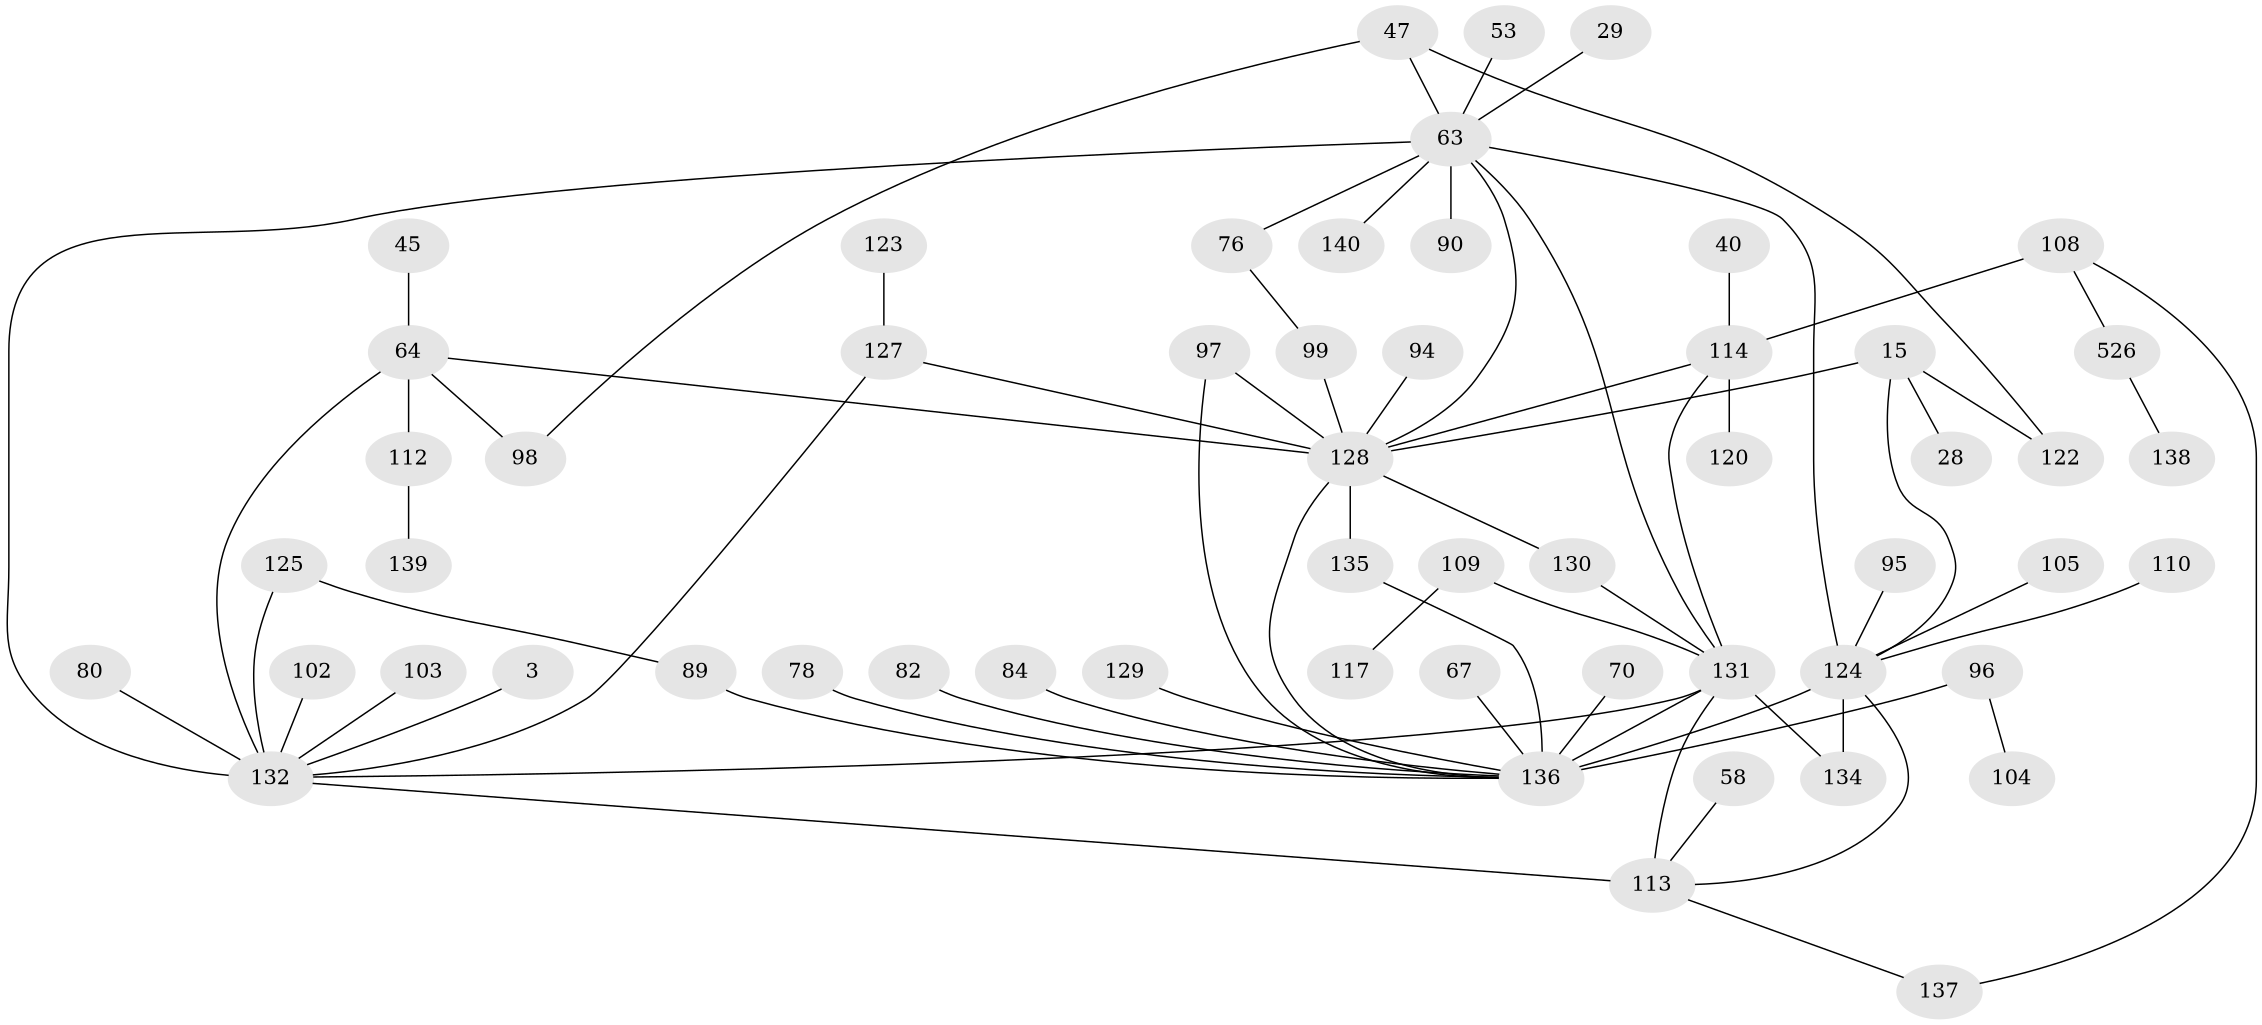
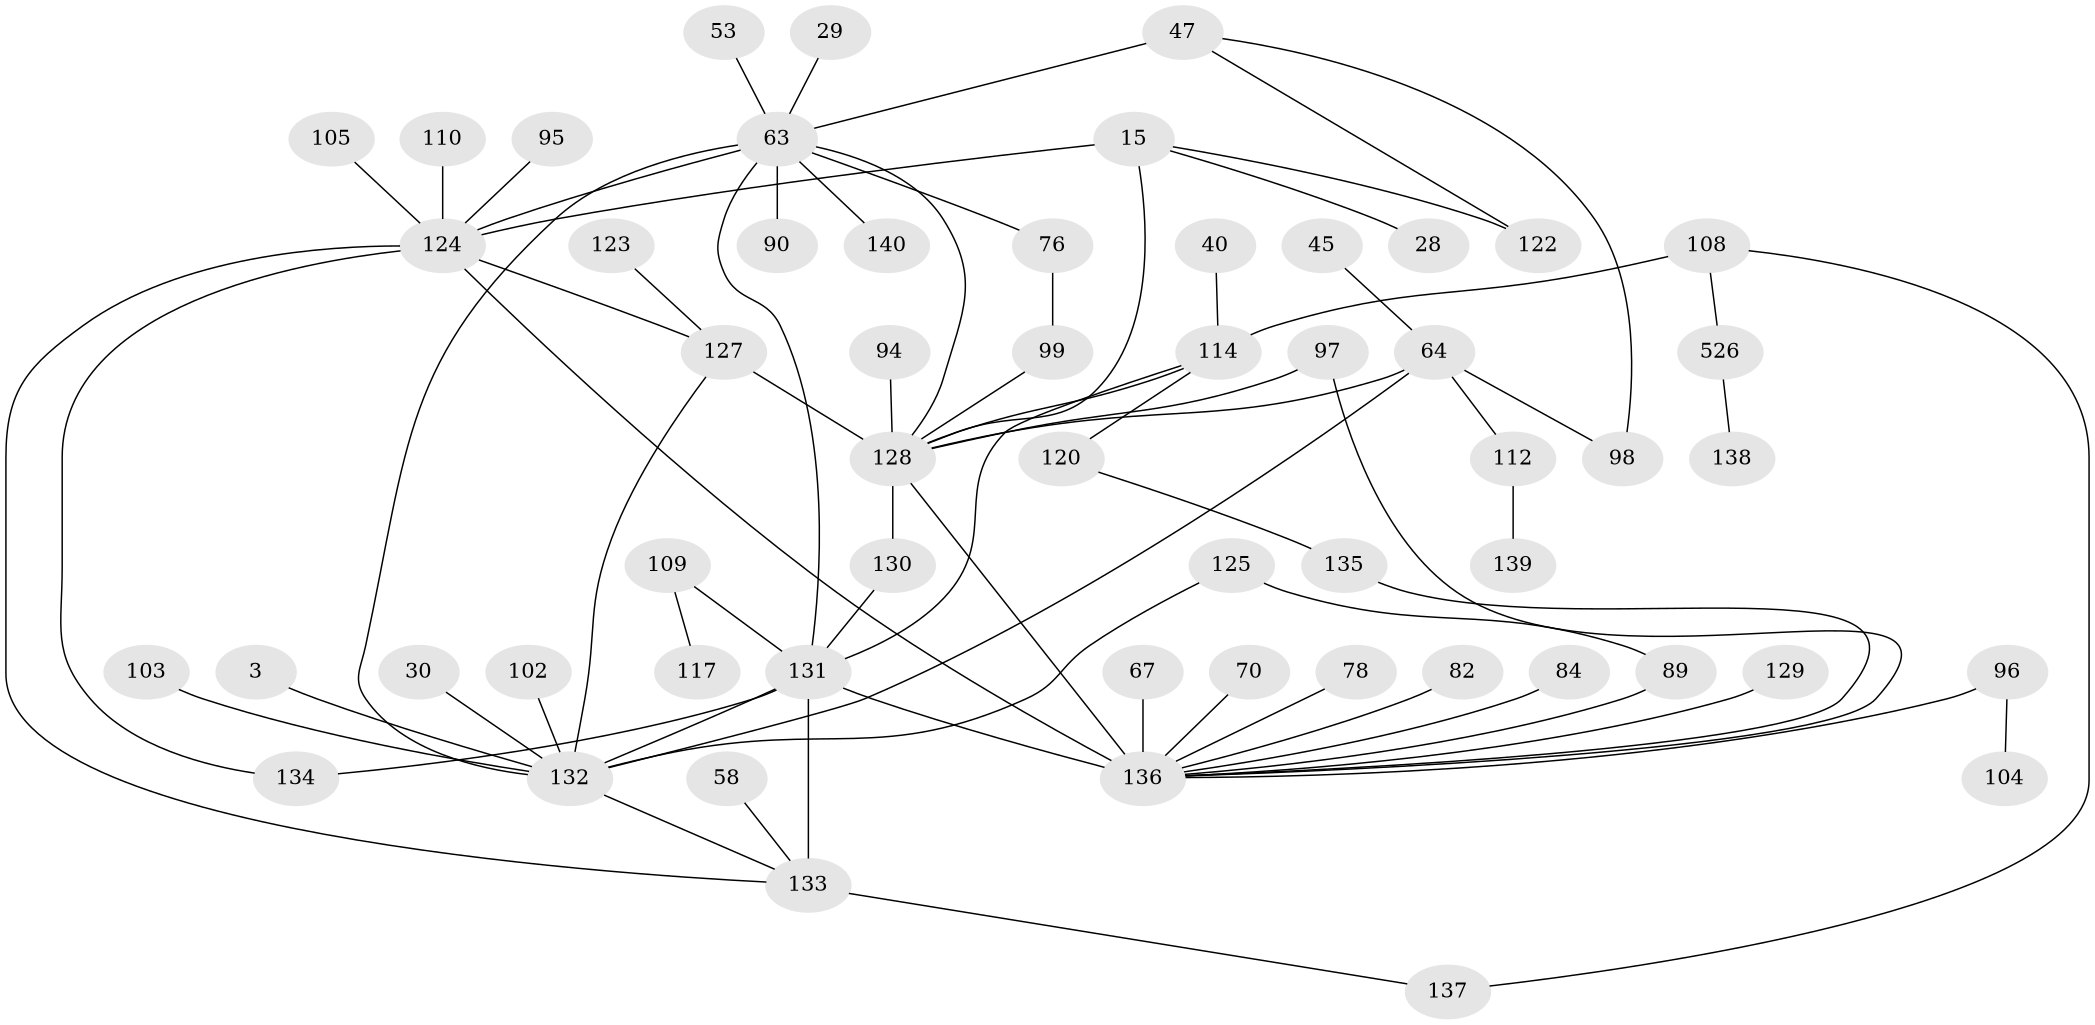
none -> (584, 298)
(1350, 512) -> (1195, 505)
(90, 672) -> (419, 672)
(1652, 885) -> (808, 885)
